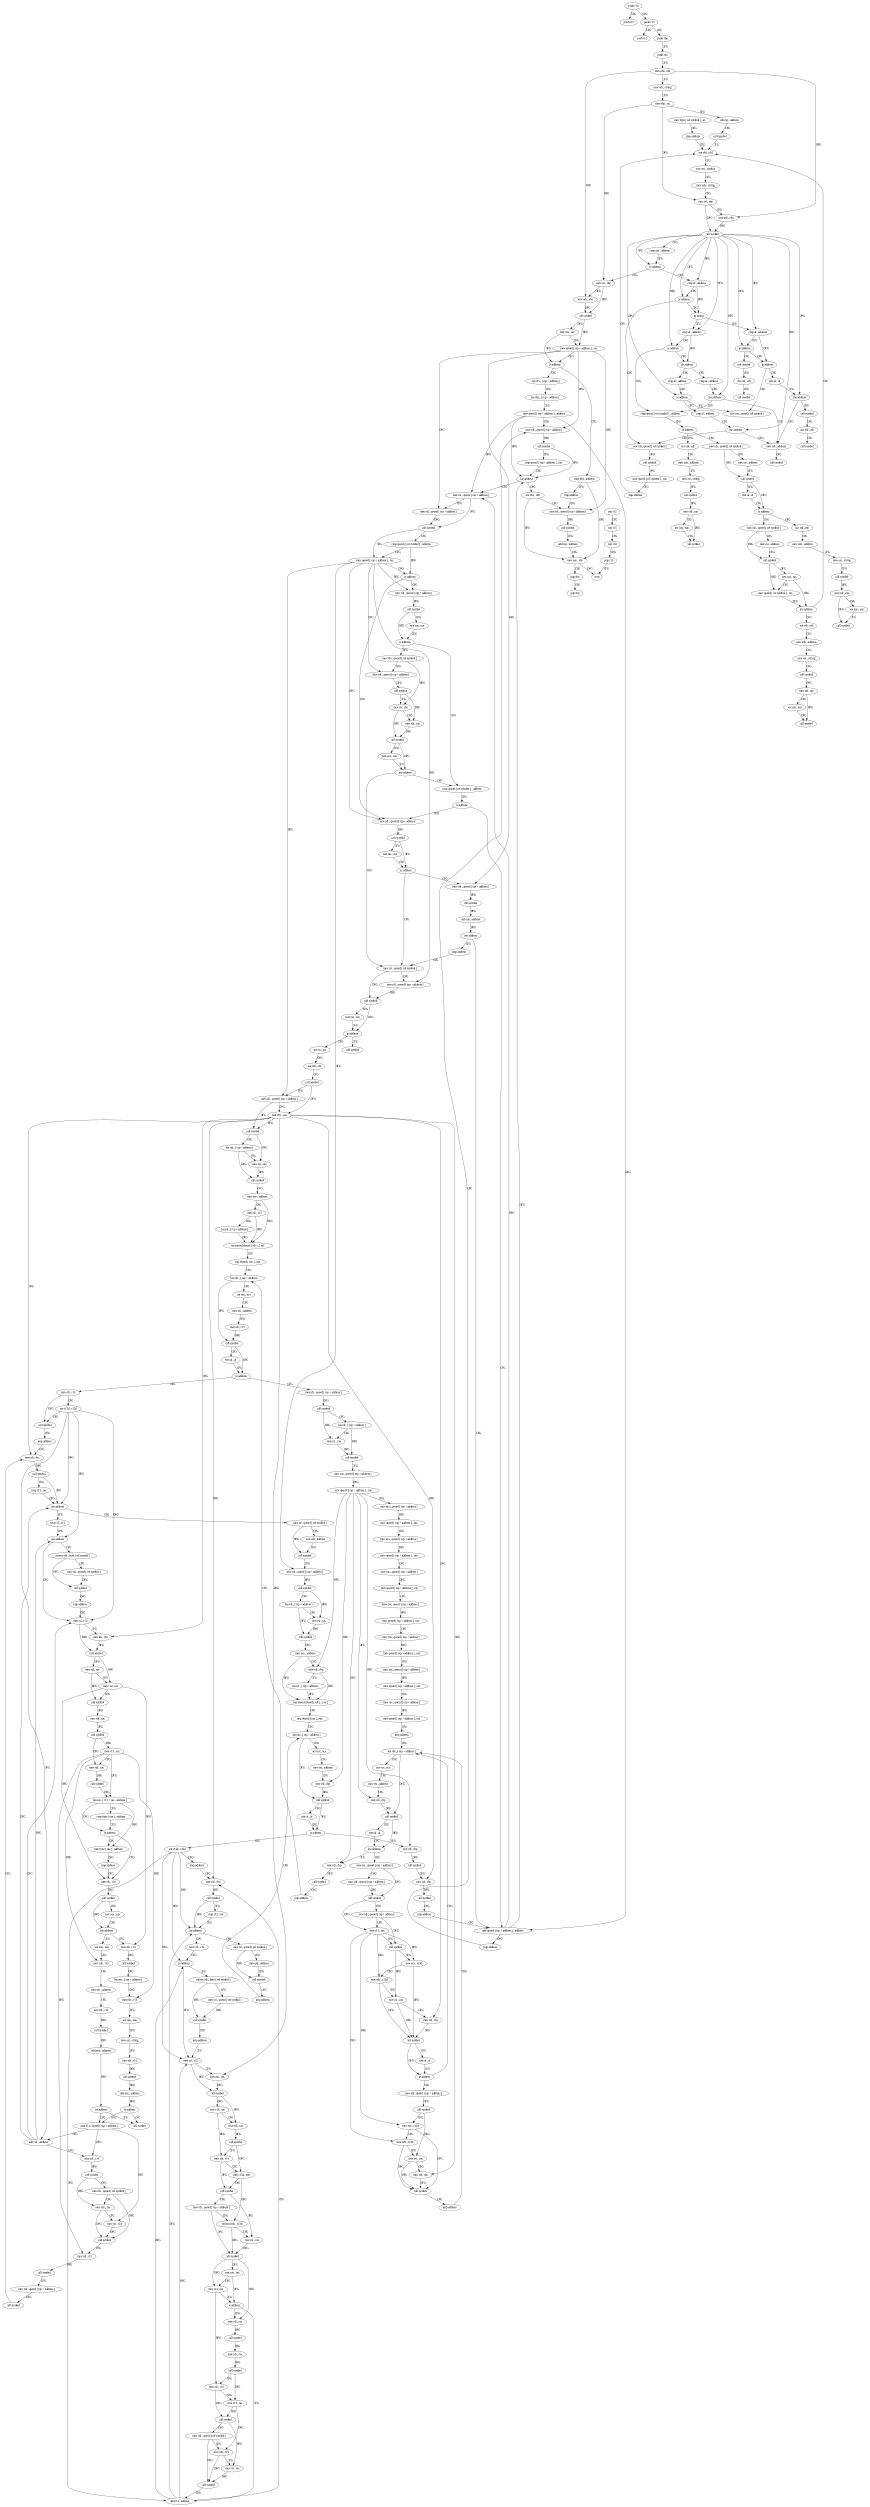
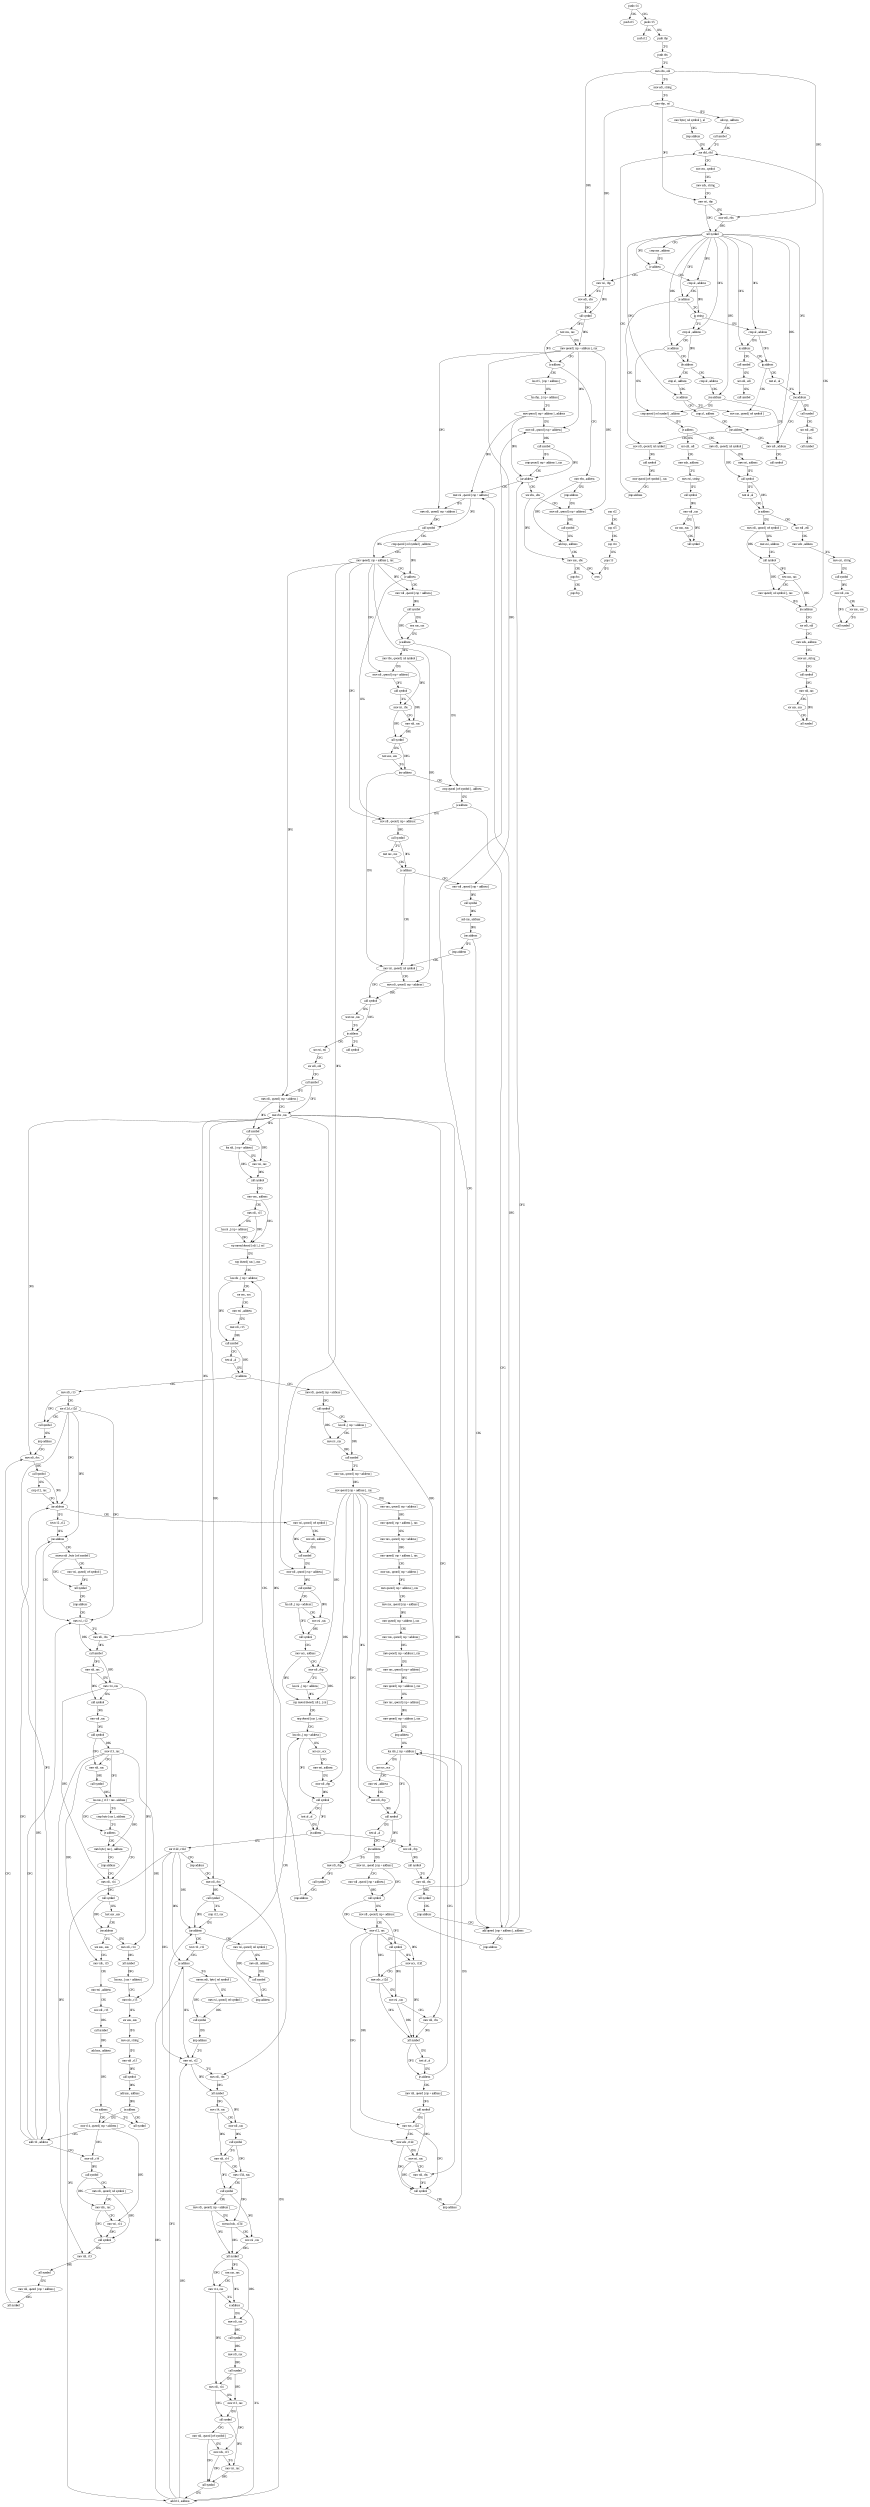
(599, 522) -> (537, 506)
(625, 1200) -> none
